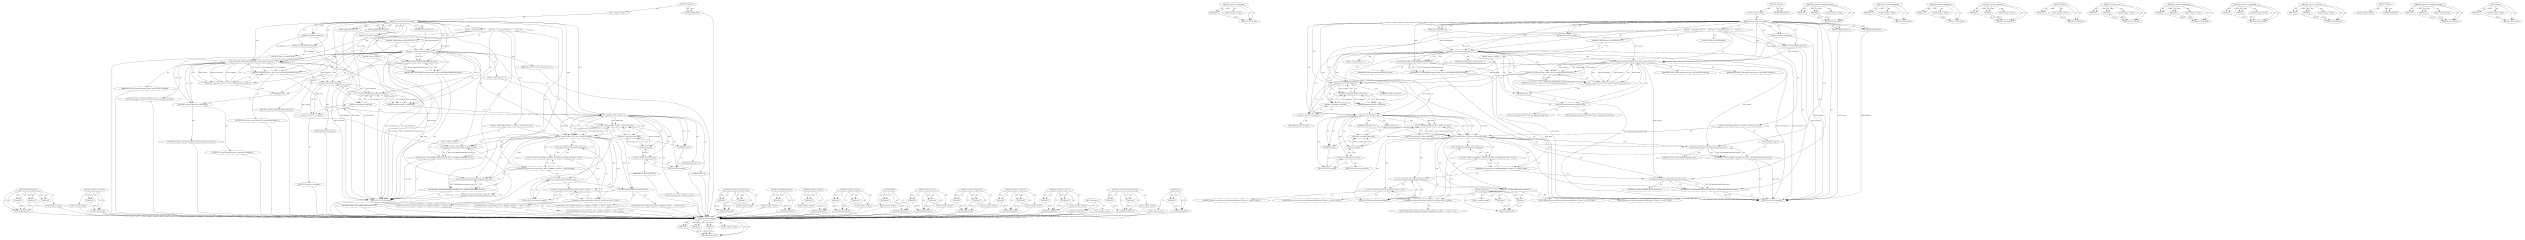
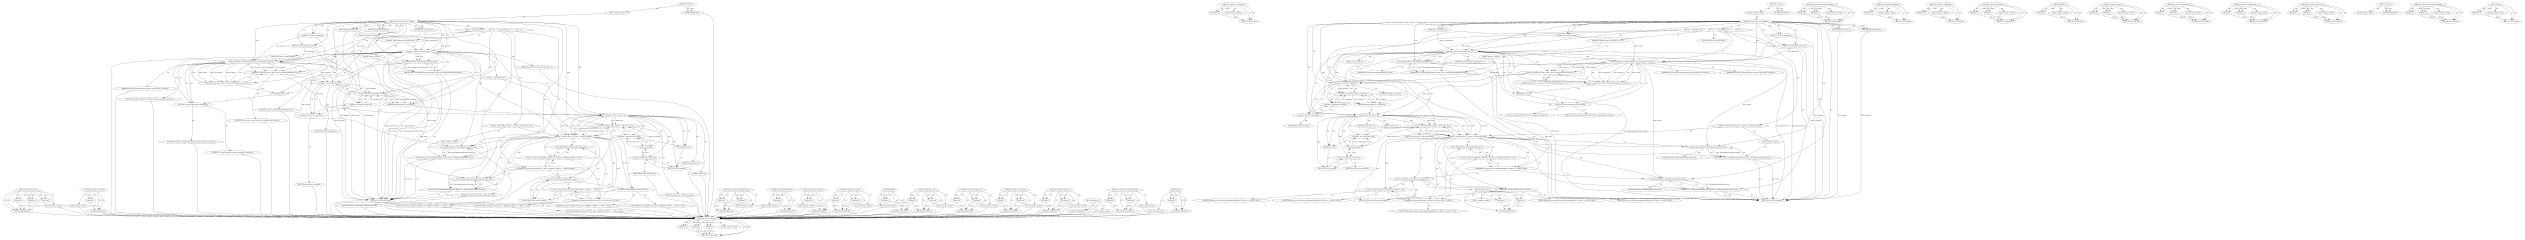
(1419, 196) -> (1445, 189)
